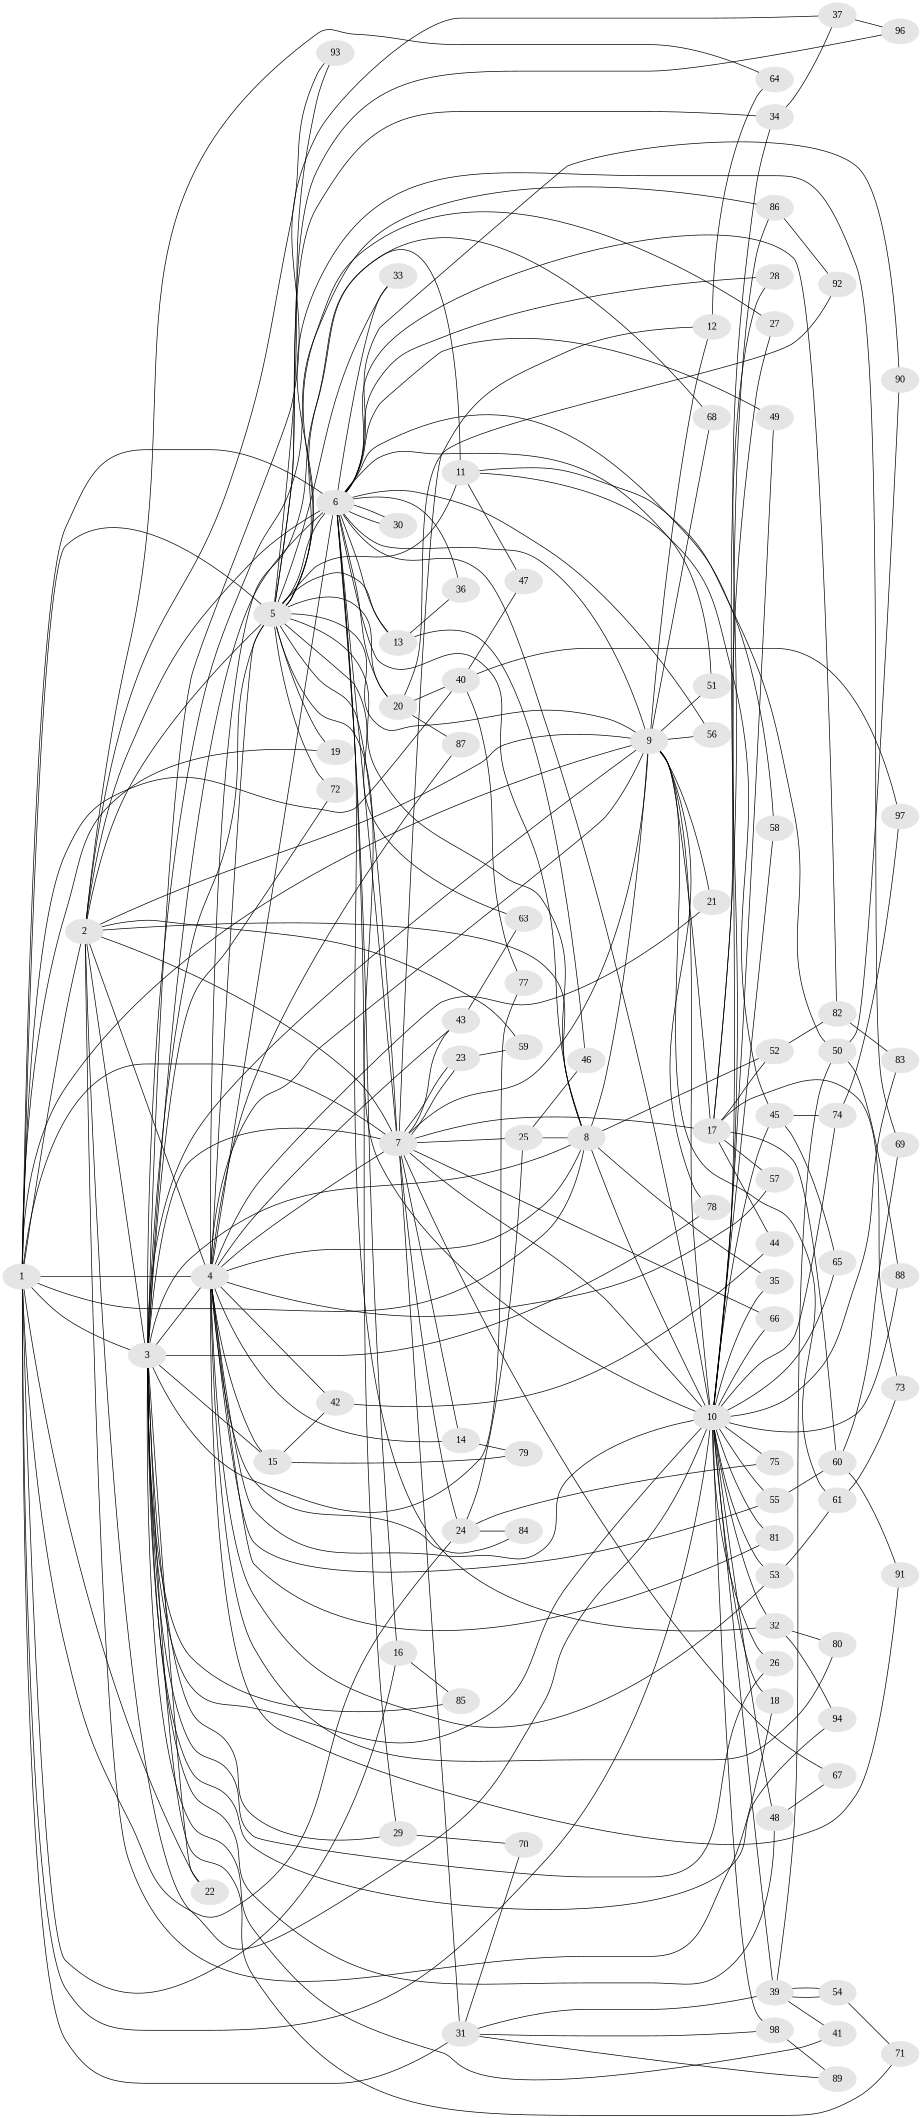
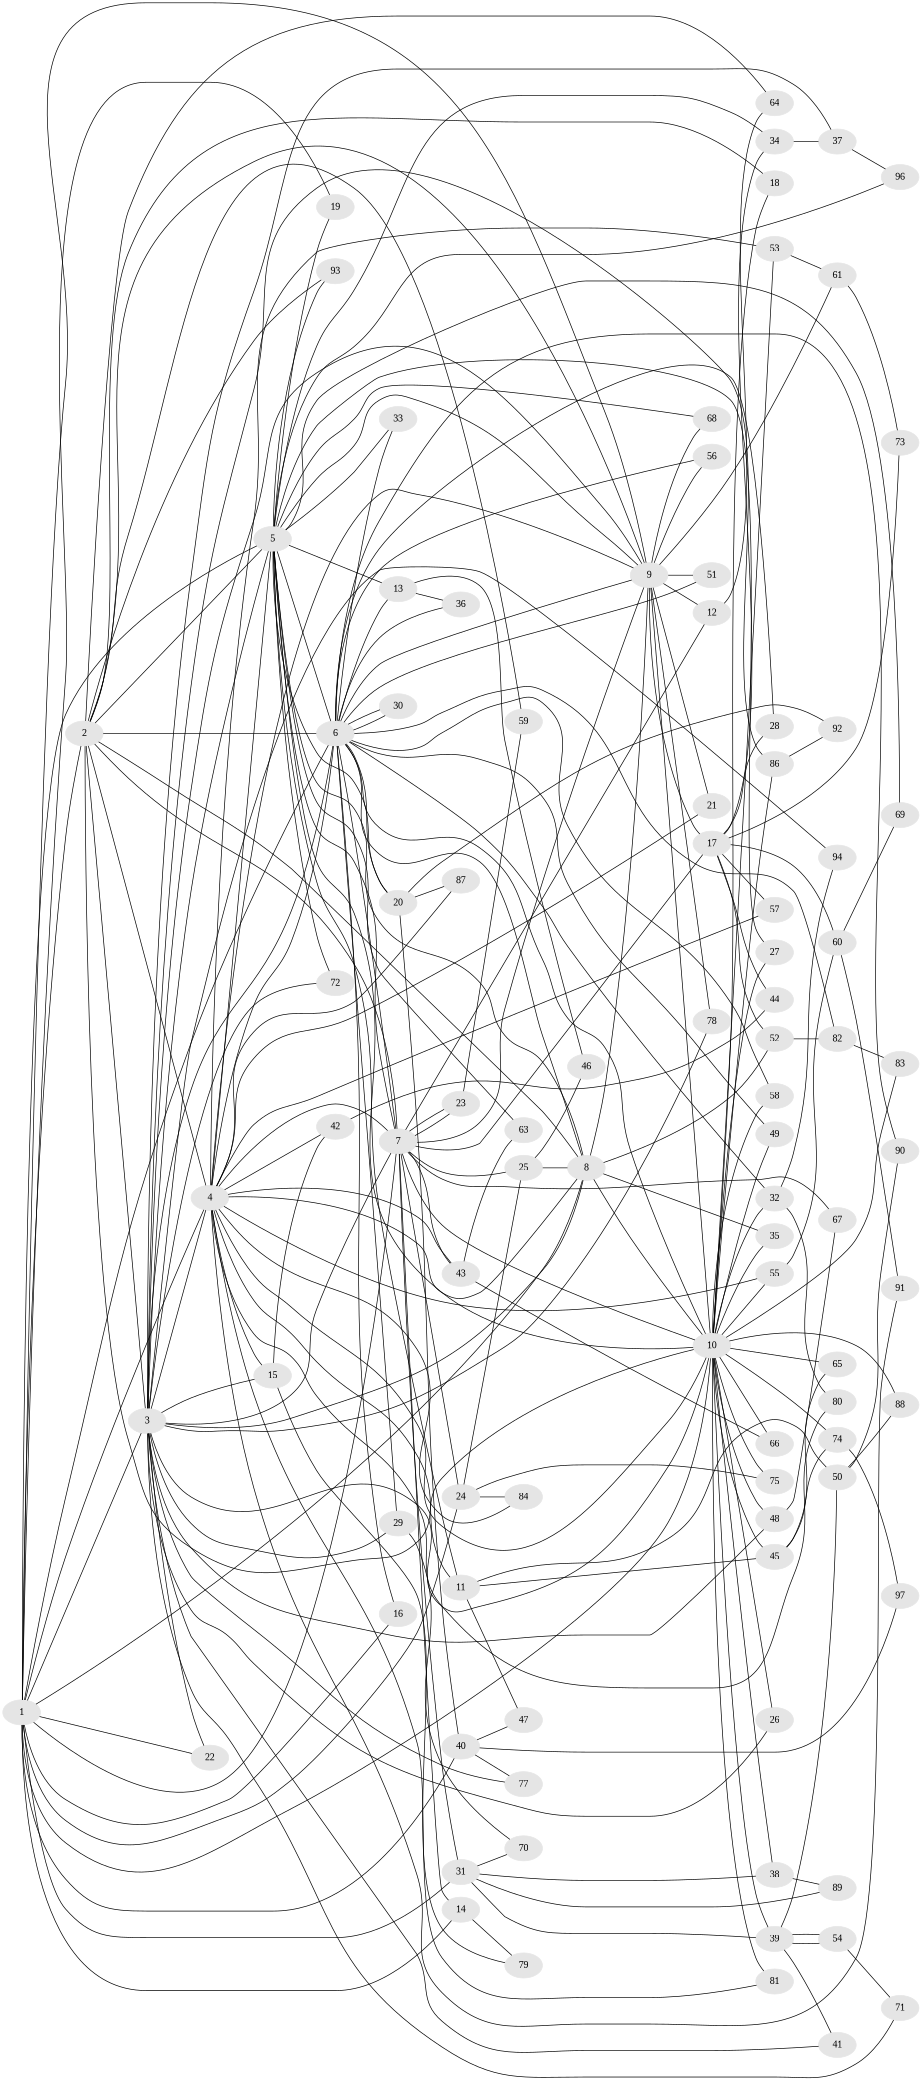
(586, 1231) -> (616, 1361)
(298, 1410) -> (150, 1991)
(461, 1701) -> none
(775, 2030) -> (775, 1875)
